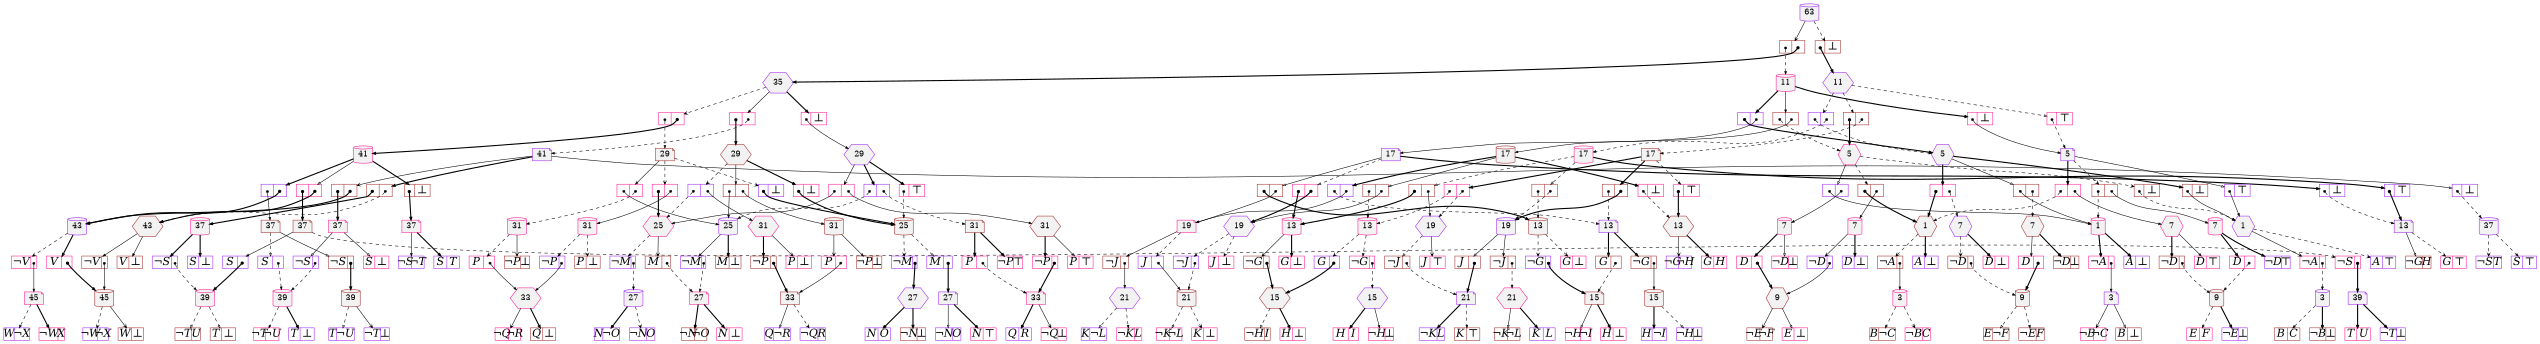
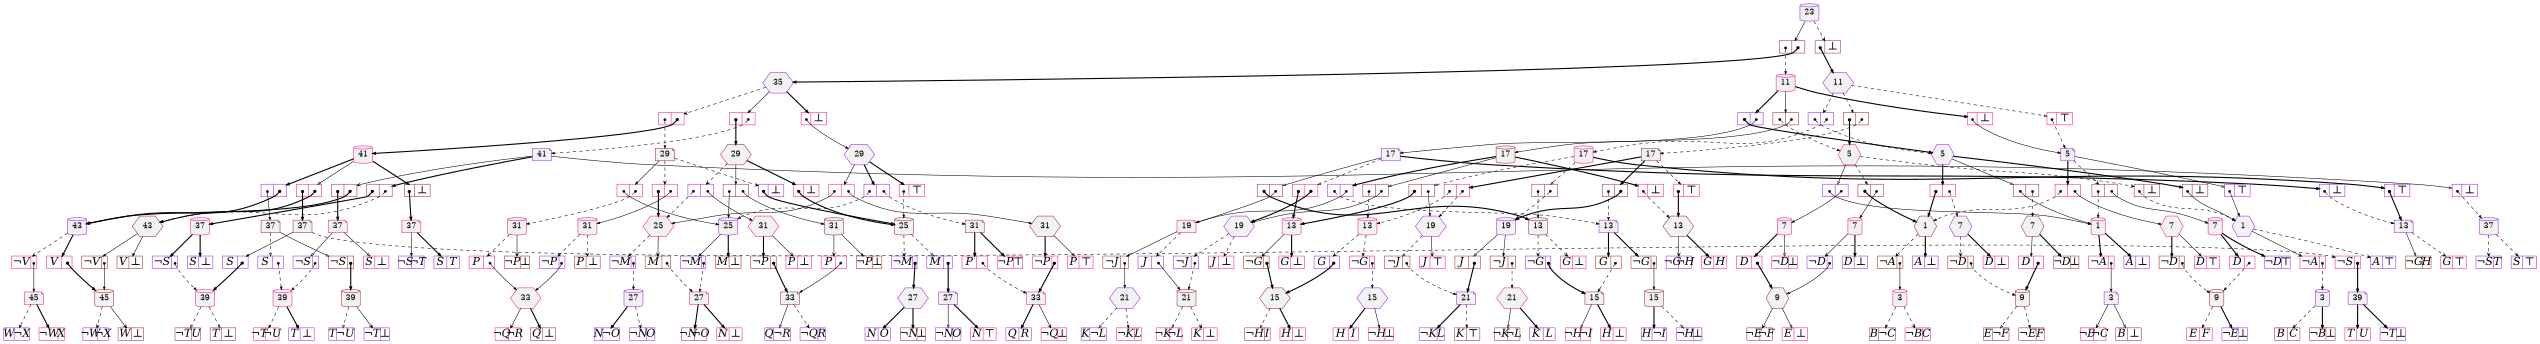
(1809, 12) -> (1809, 12)
